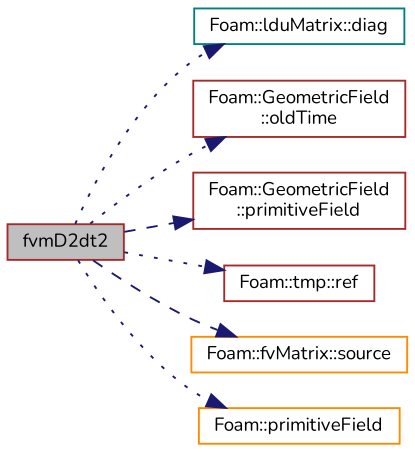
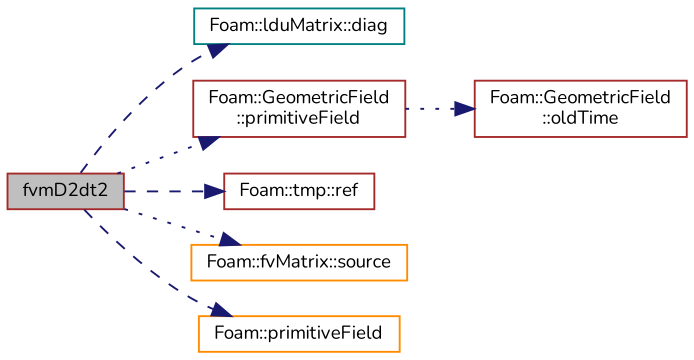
(129, 129) -> (139, 105)
(147, 182) -> (430, 109)
(149, 227) -> (159, 159)
(165, 260) -> (164, 191)
(153, 299) -> (173, 224)
(135, 338) -> (144, 266)
